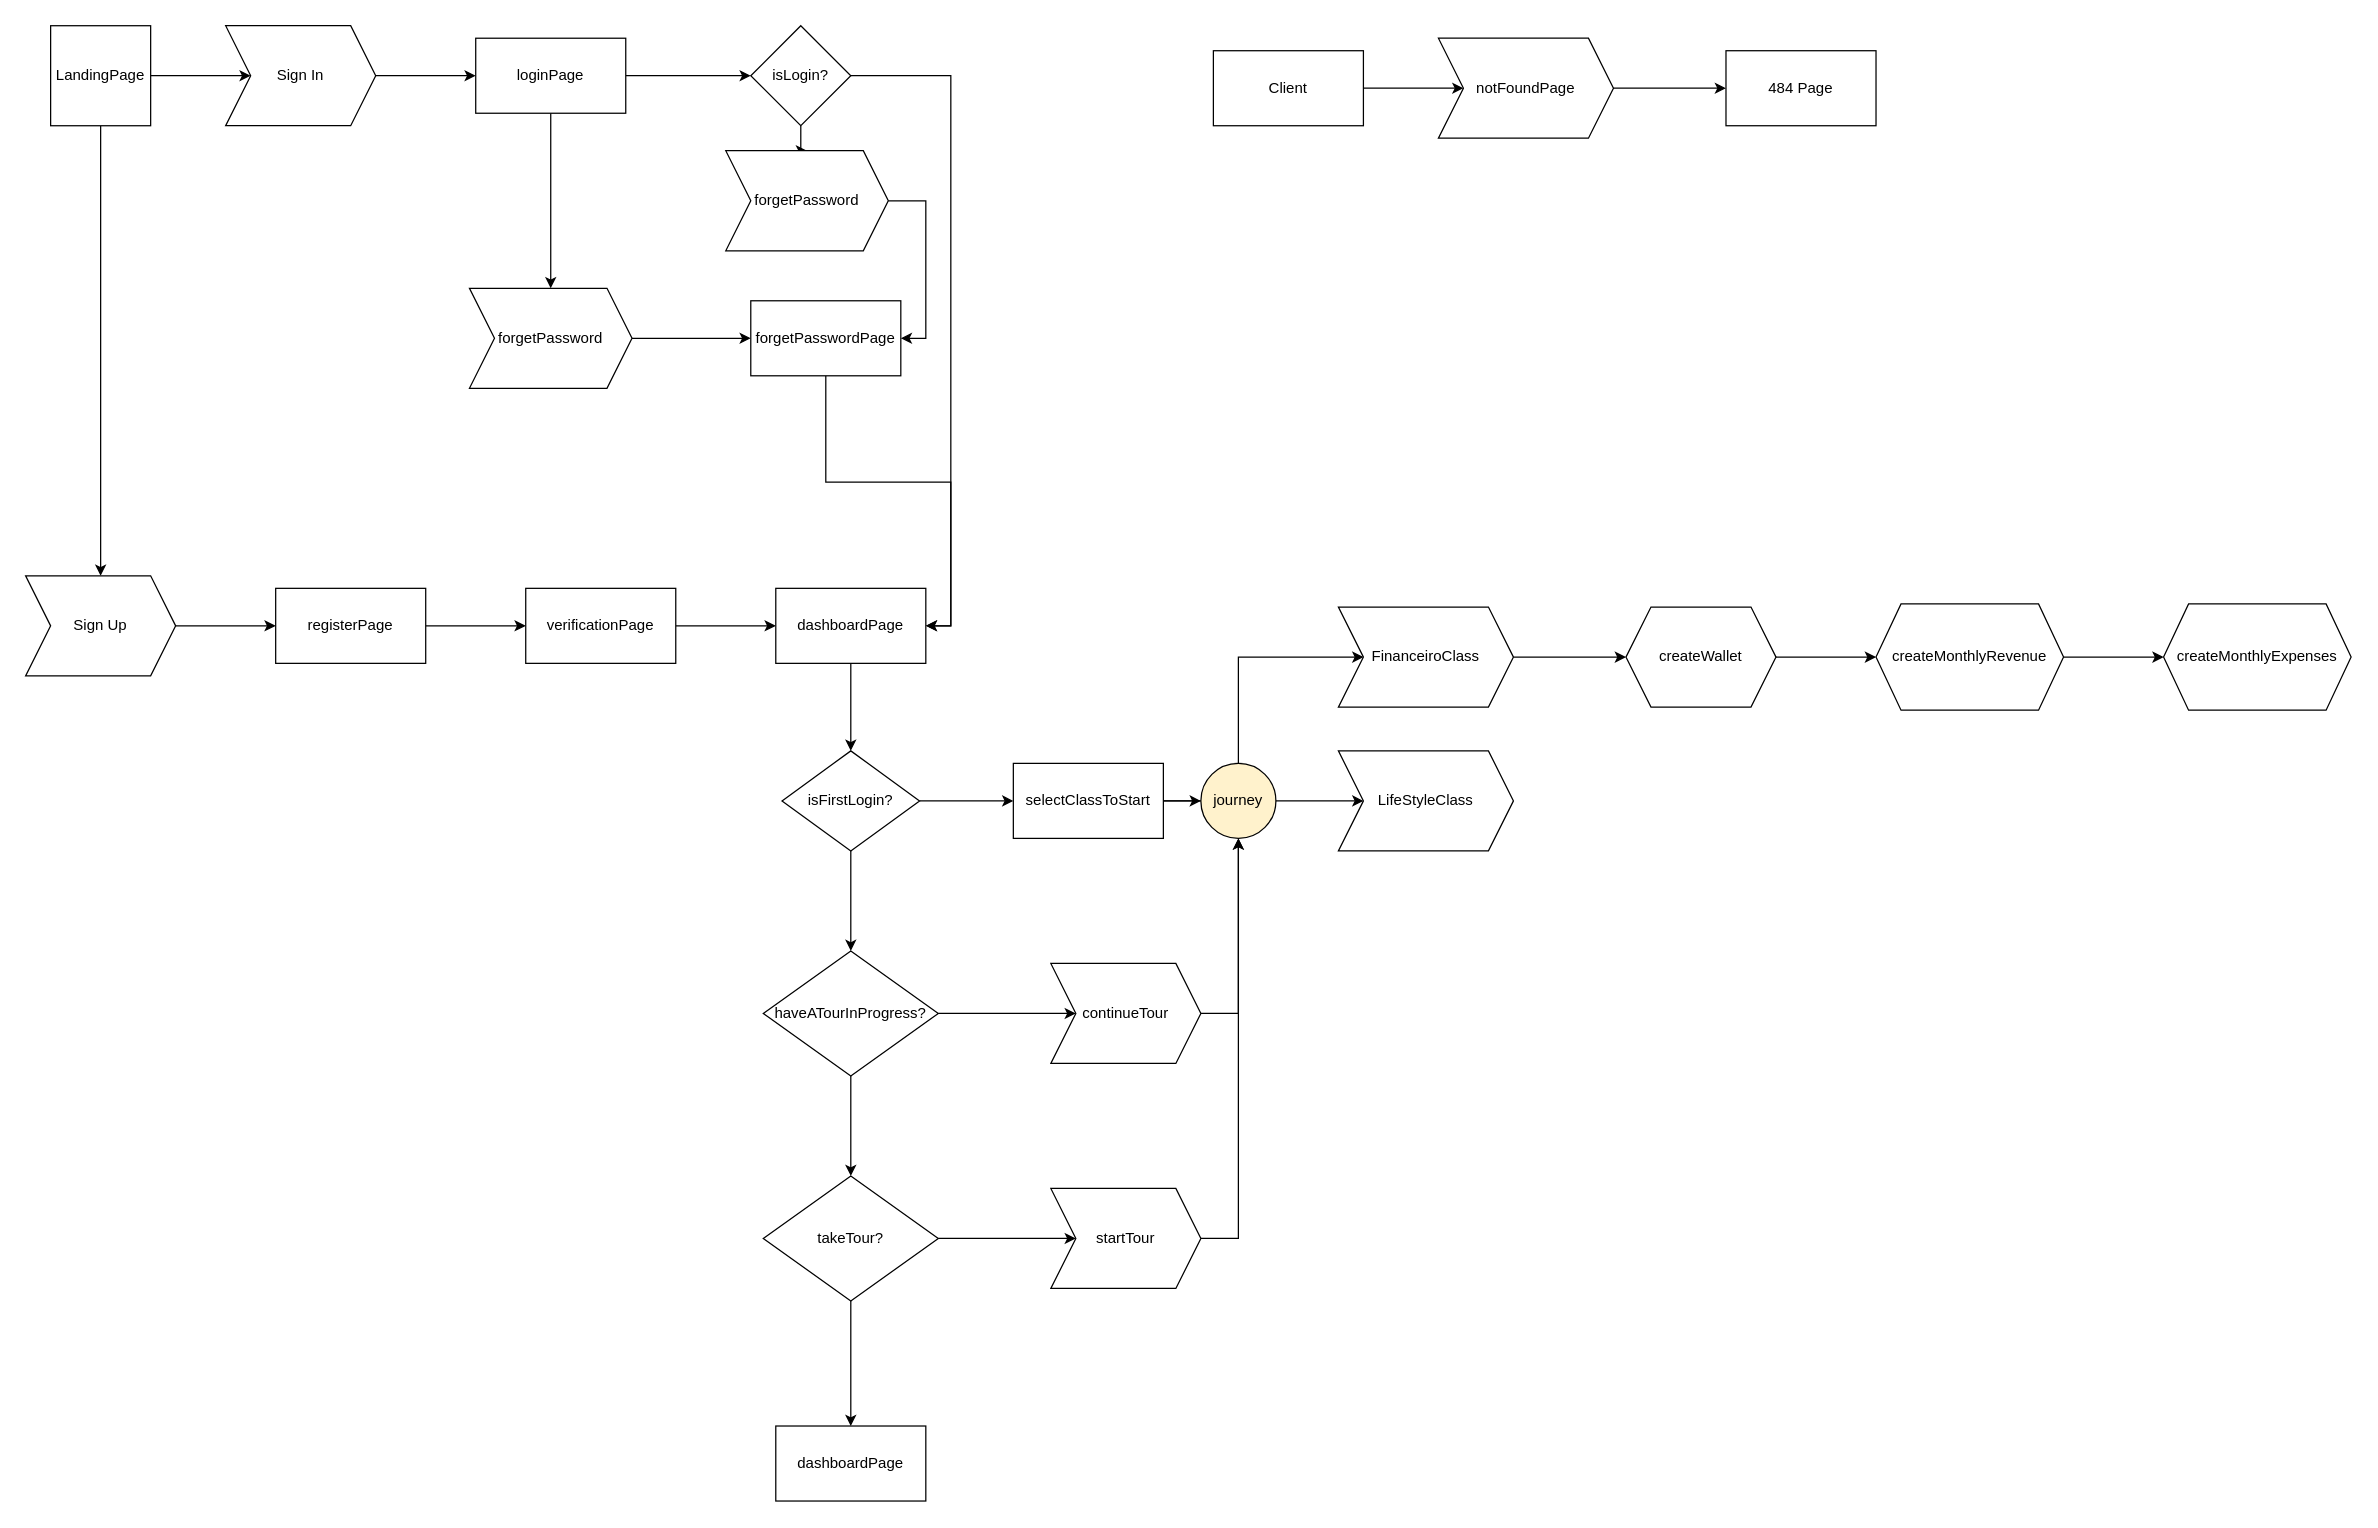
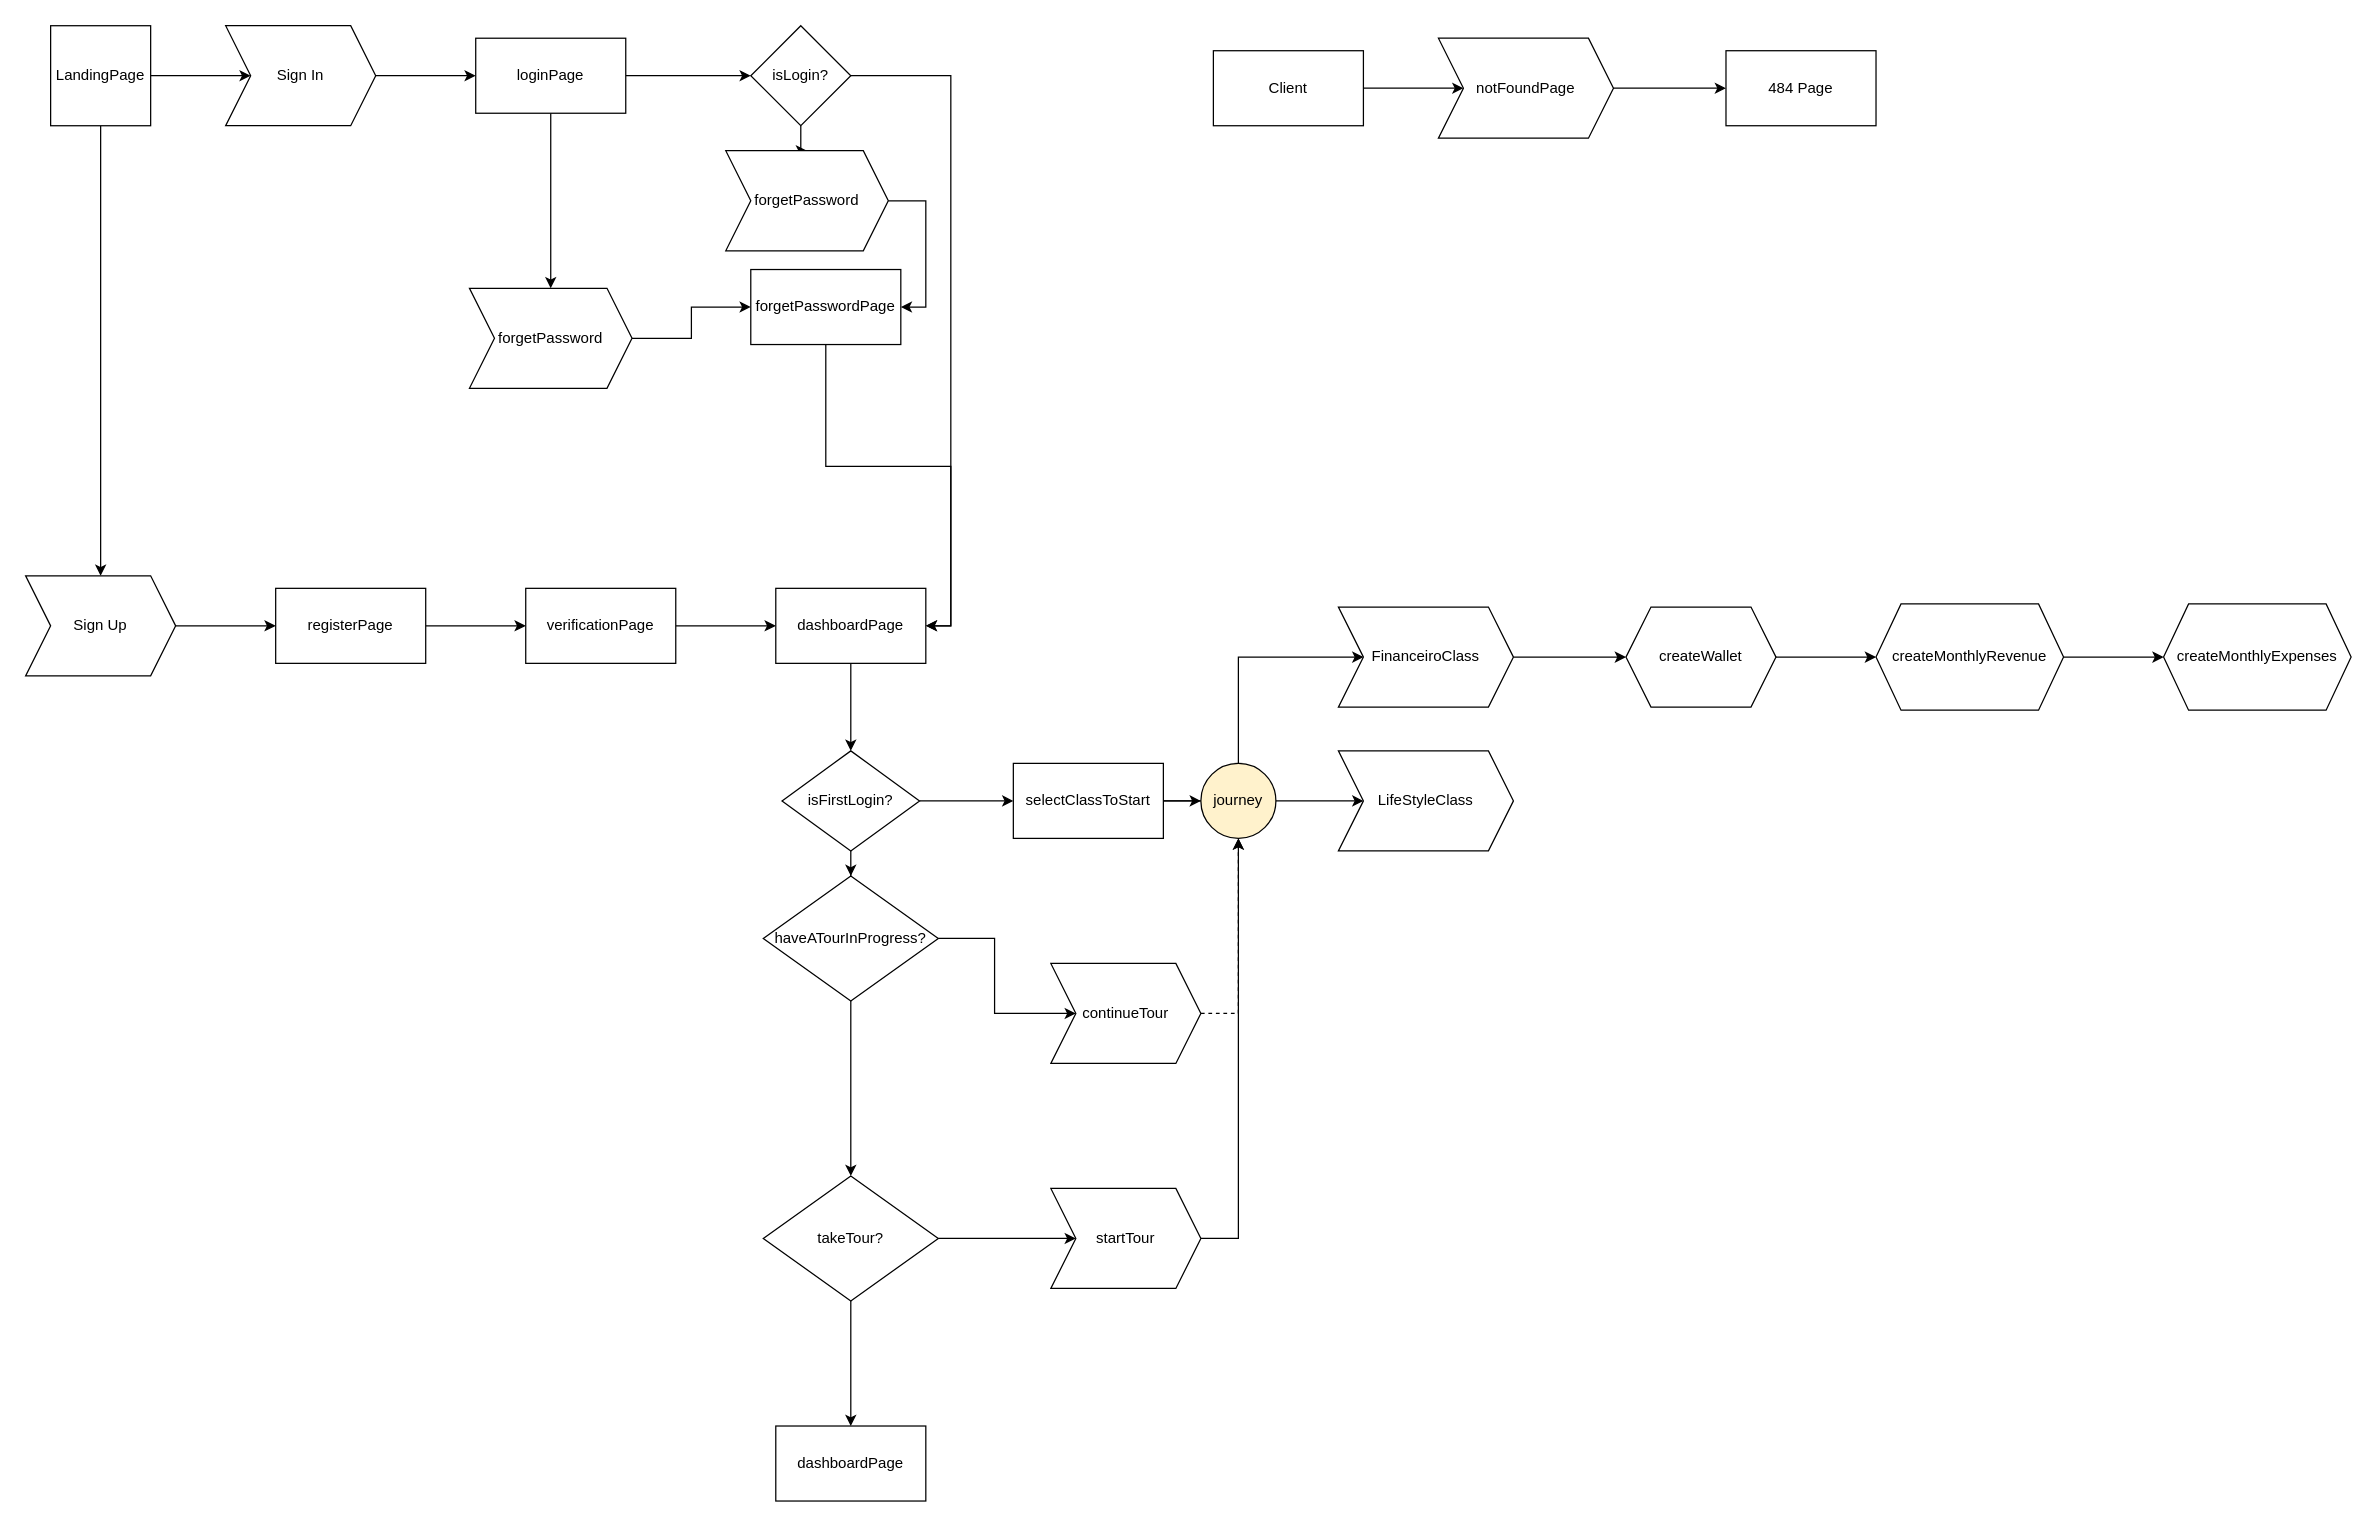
(826, 338) -> (826, 307)
(851, 1013) -> (851, 938)
(1219, 1013) -> (1219, 1013)
